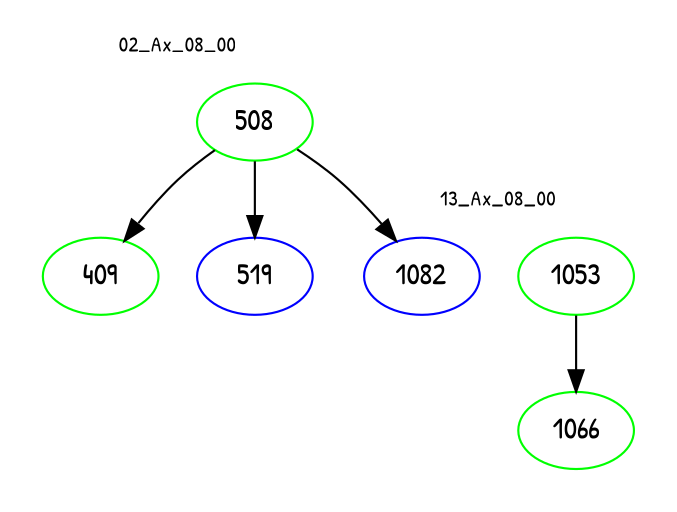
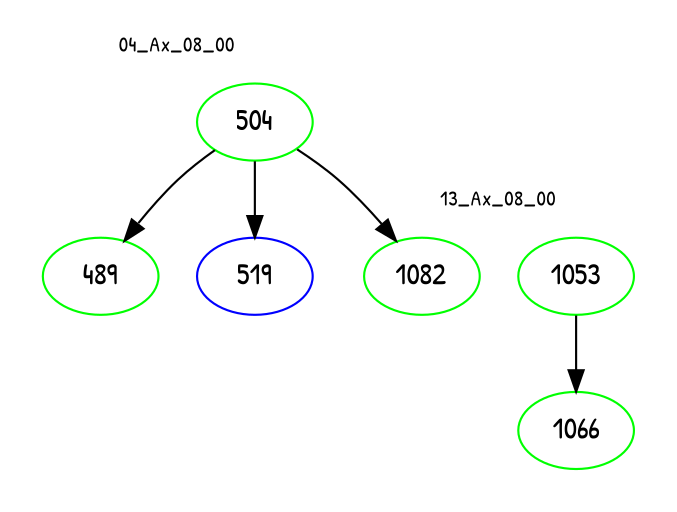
(178, 46) -> (178, 46)
(255, 122) -> (255, 122)
(101, 276) -> (101, 276)
(422, 276) -> (422, 276)
